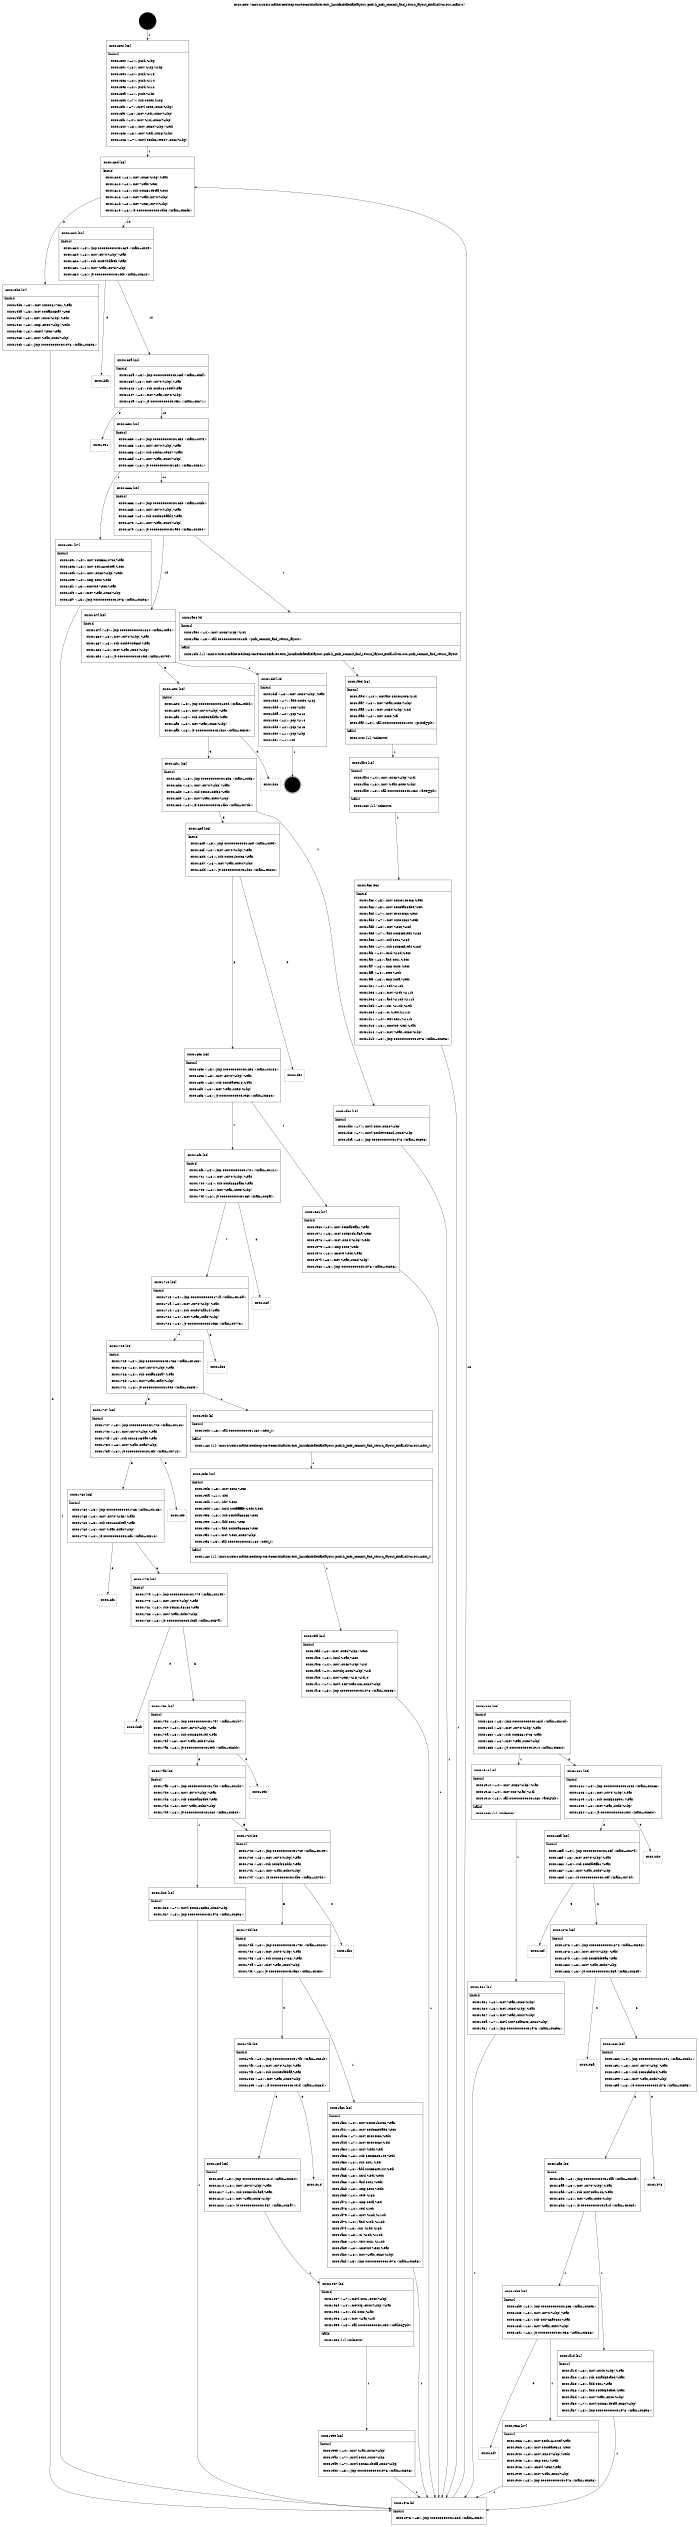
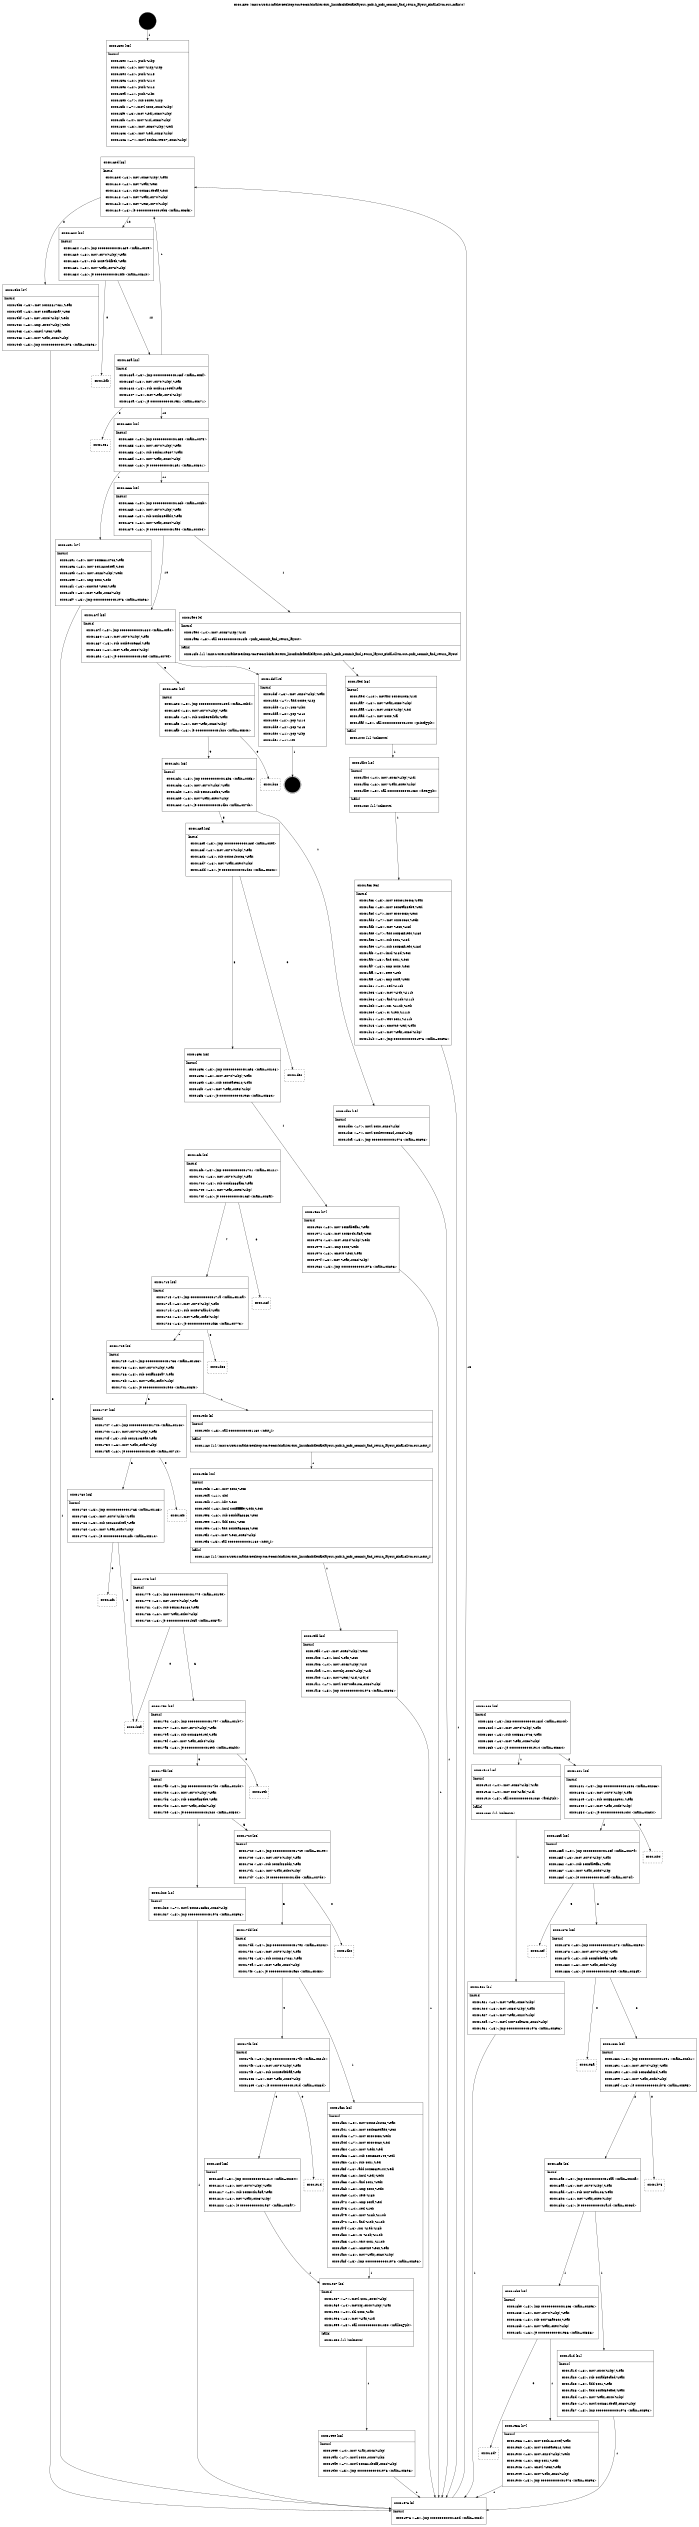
(148, 151) -> (160, 287)
(233, 1125) -> none
(147, 1557) -> (126, 1631)
(419, 2382) -> (369, 2272)
